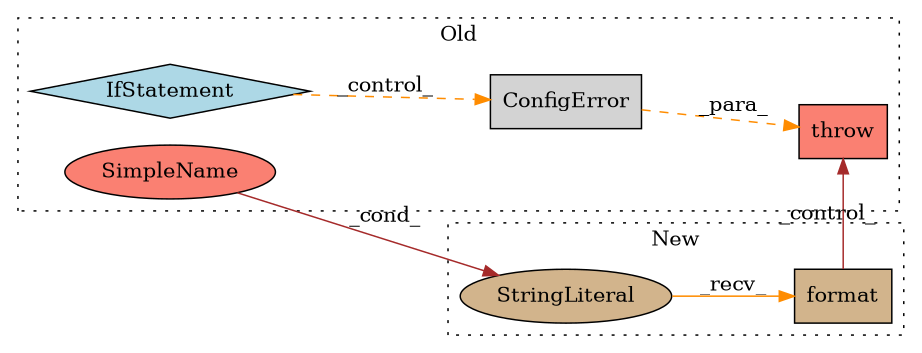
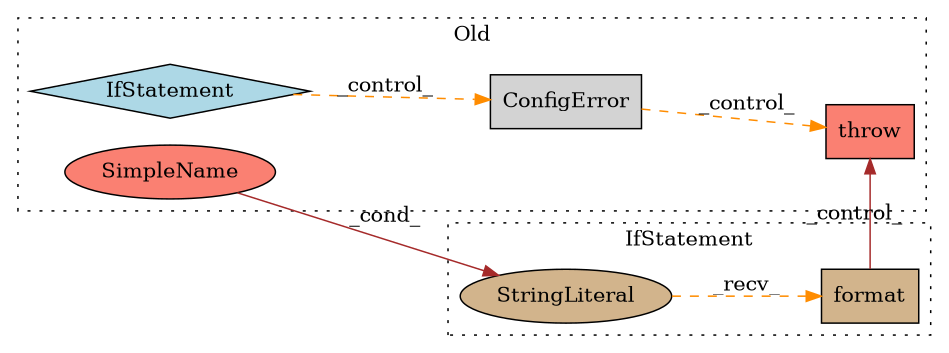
(733, 105) -> (747, 104)
(676, 240) -> (689, 240)
(726, 296) -> (739, 296)
